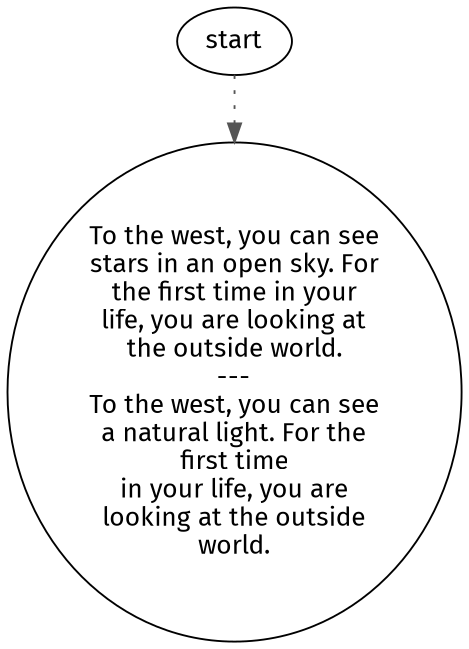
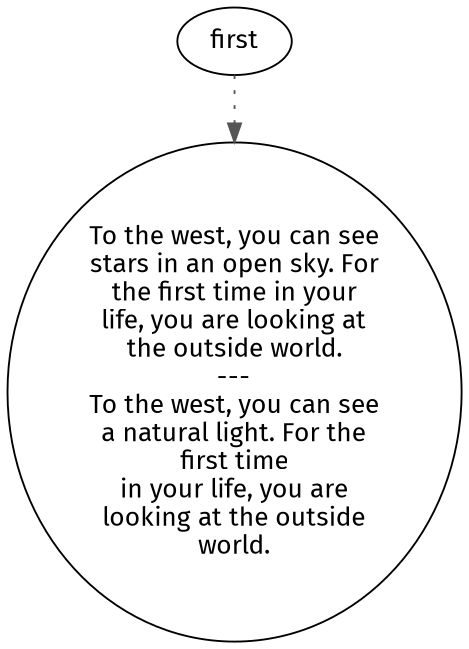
(235, 41) -> (235, 41)
